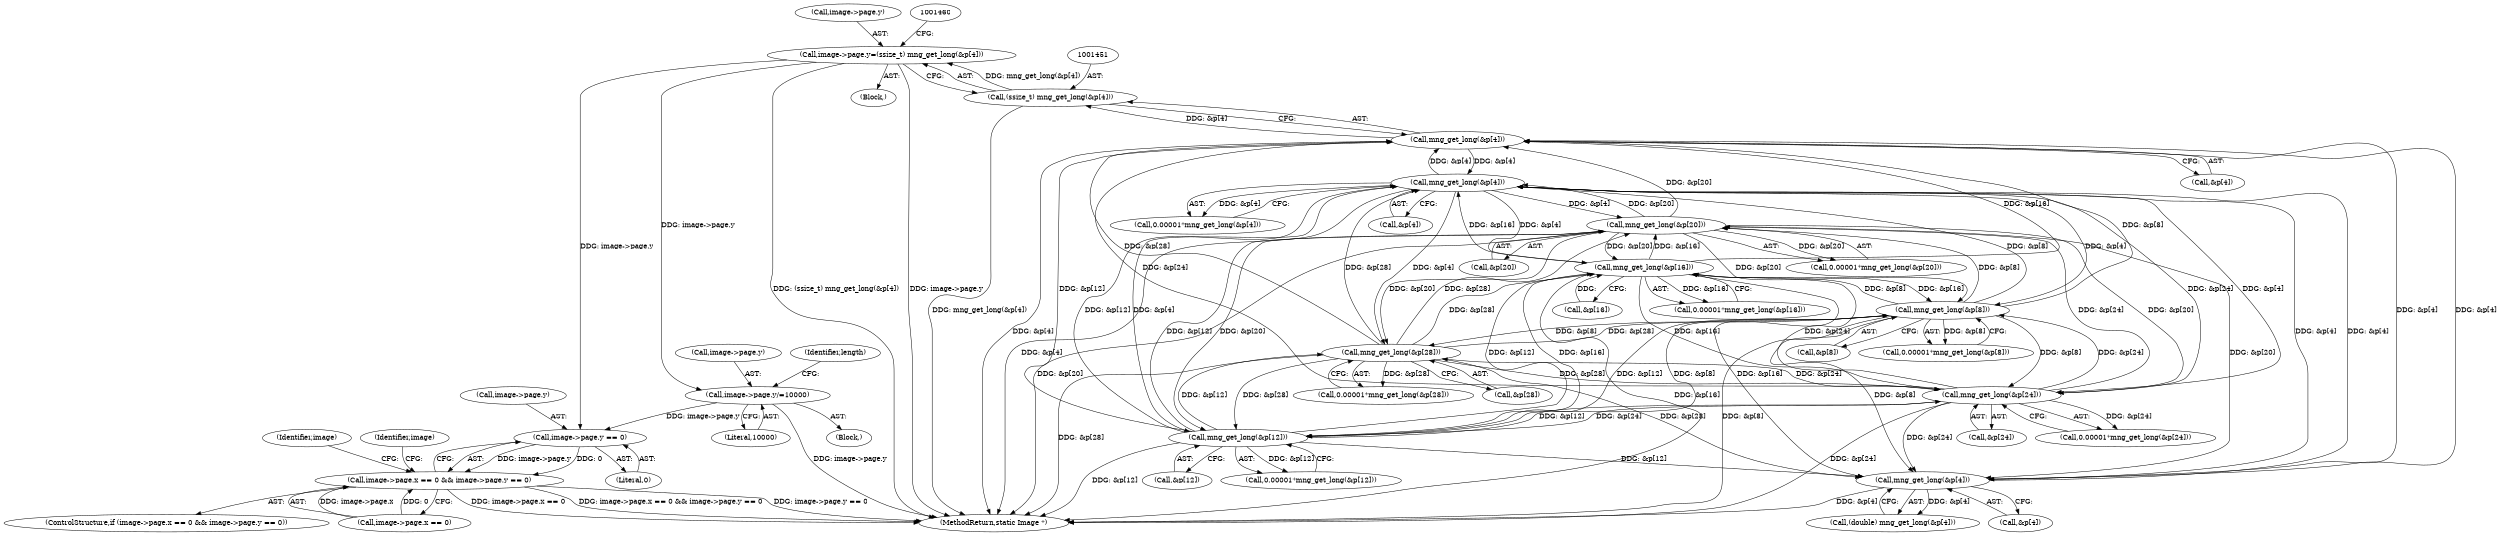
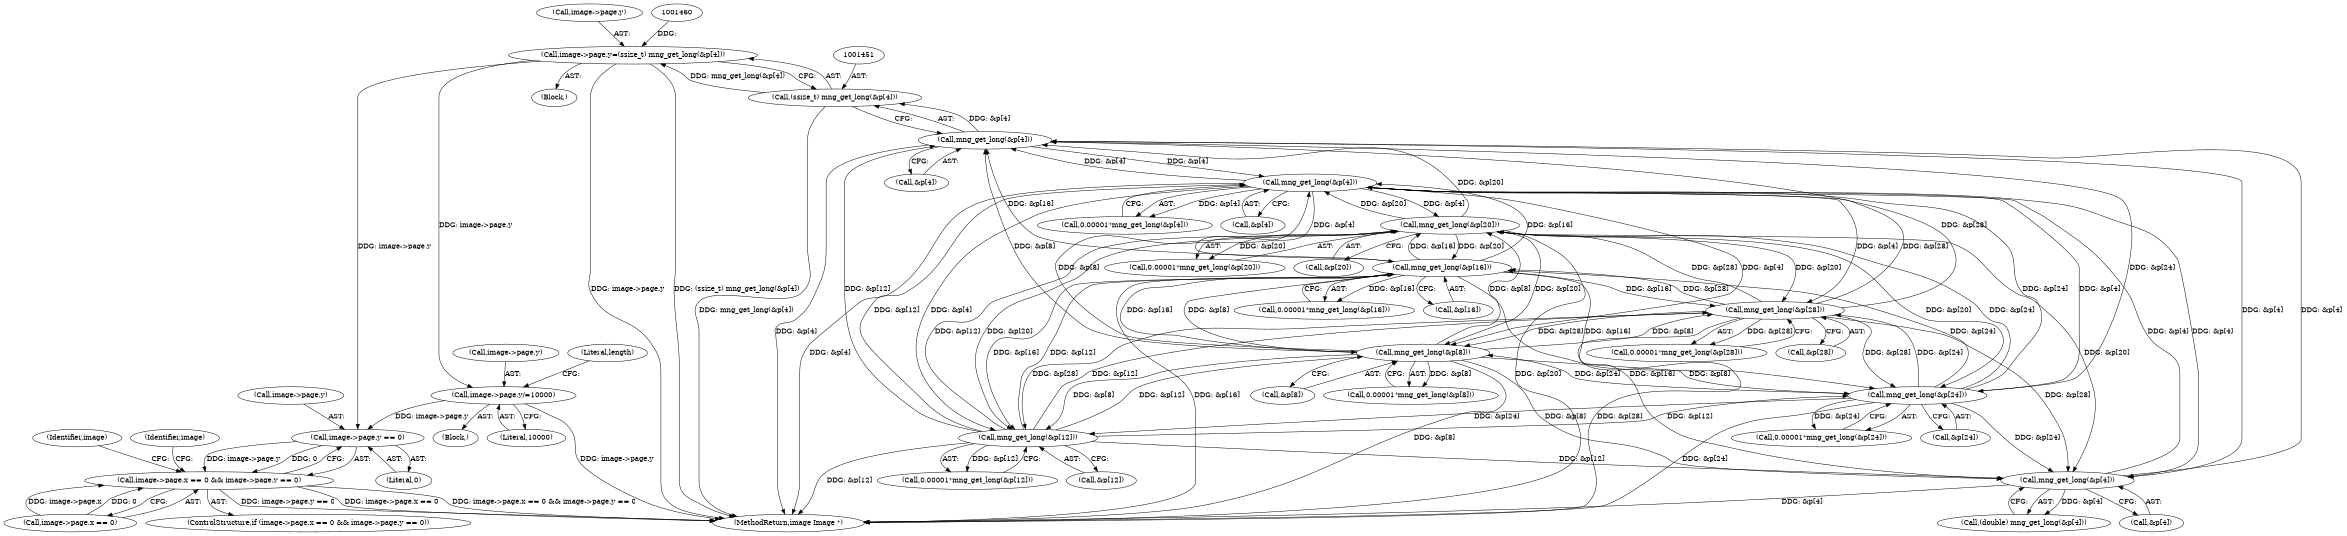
(926, 34) -> (668, 34)
(1537, 247) -> (1396, 247)
none -> (1608, 287)
(1588, 289) -> (1459, 289)
(835, 353) -> (608, 353)
(2001, 417) -> (1943, 417)
(994, 523) -> (788, 523)
